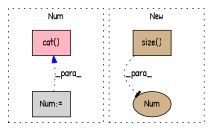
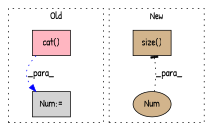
(56, 17) -> (56, 17)
(124, 75) -> (156, 75)
(55, 77) -> (27, 70)
